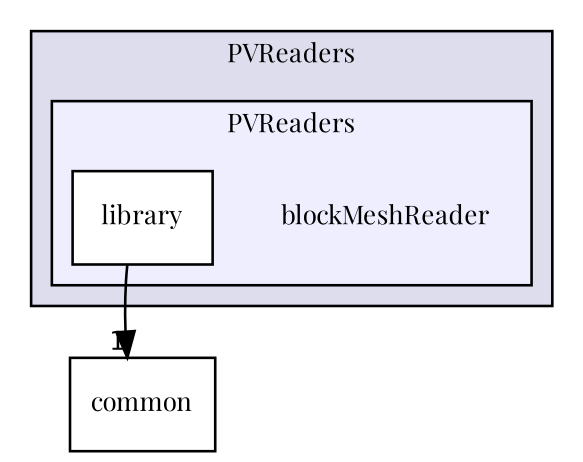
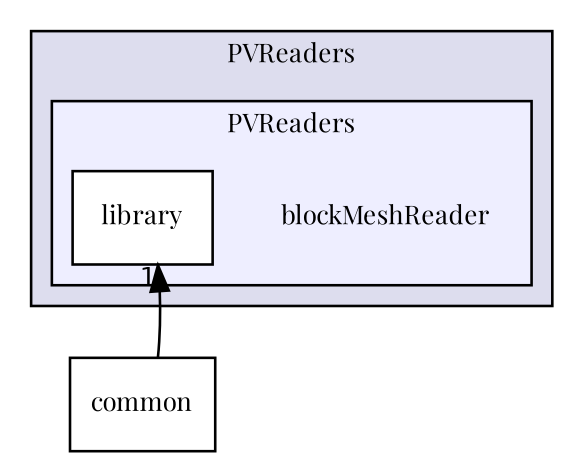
(125, 298) -> (160, 324)
